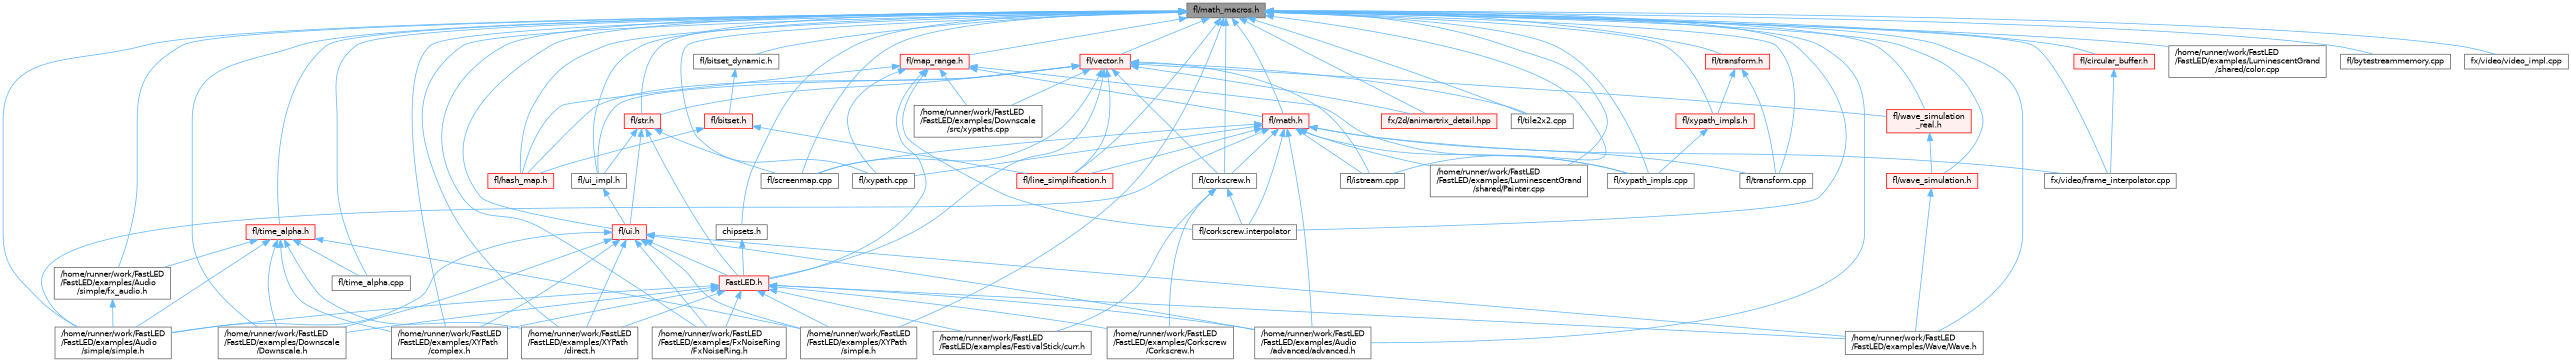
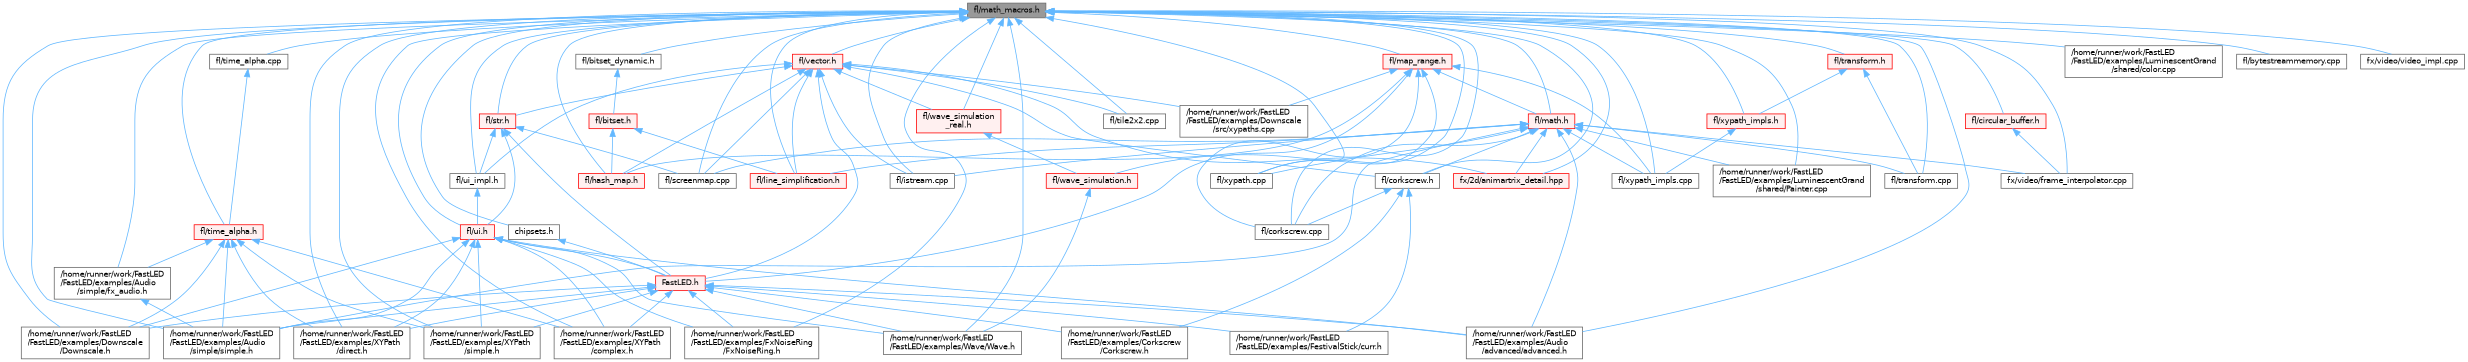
none -> (1529, 155)
(1245, 232) -> (1292, 232)
(329, 260) -> (238, 151)
